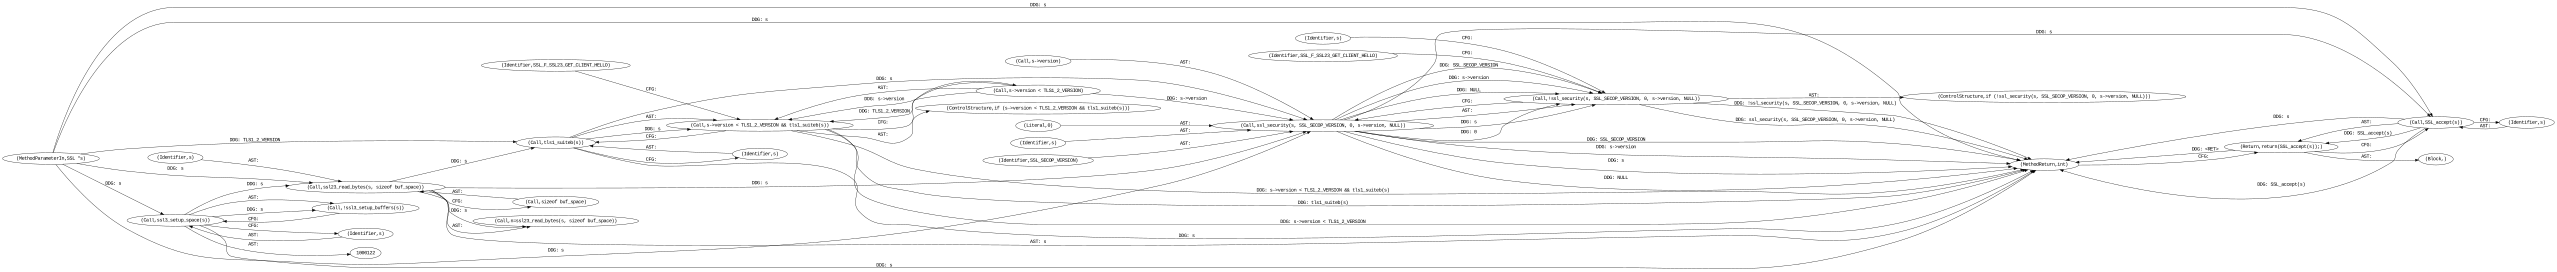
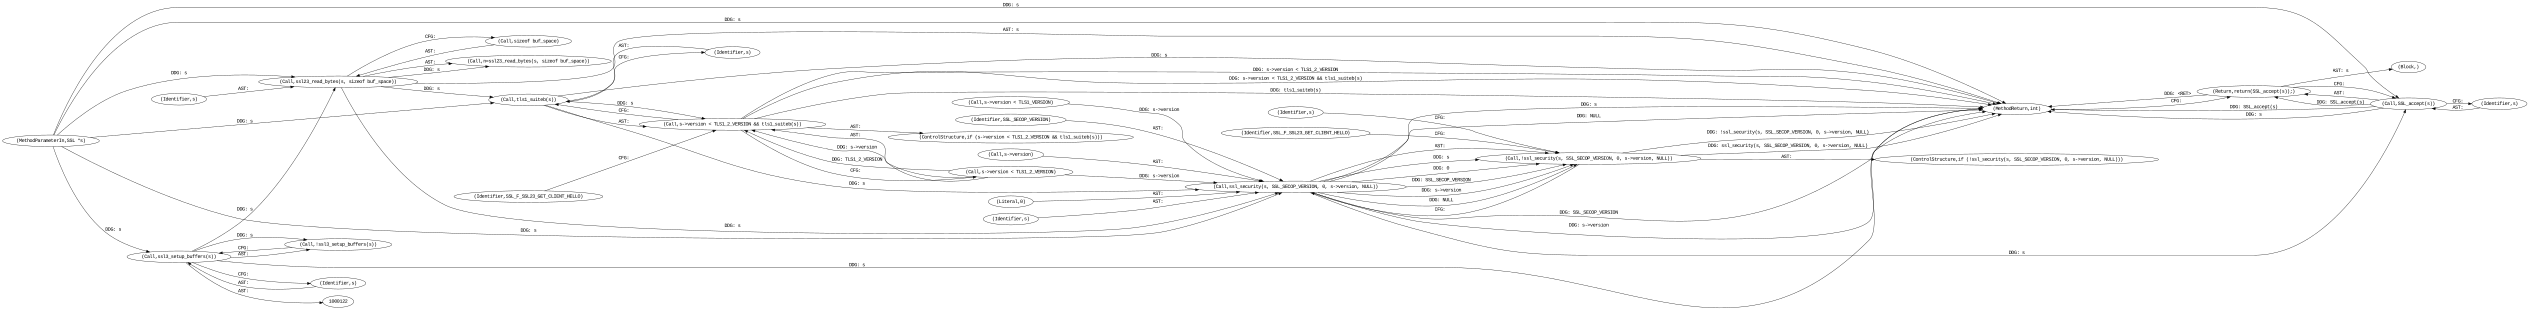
none -> (1011, 102)
(255, 140) -> (245, 121)
(2368, 156) -> (2341, 71)
(175, 220) -> (179, 257)
